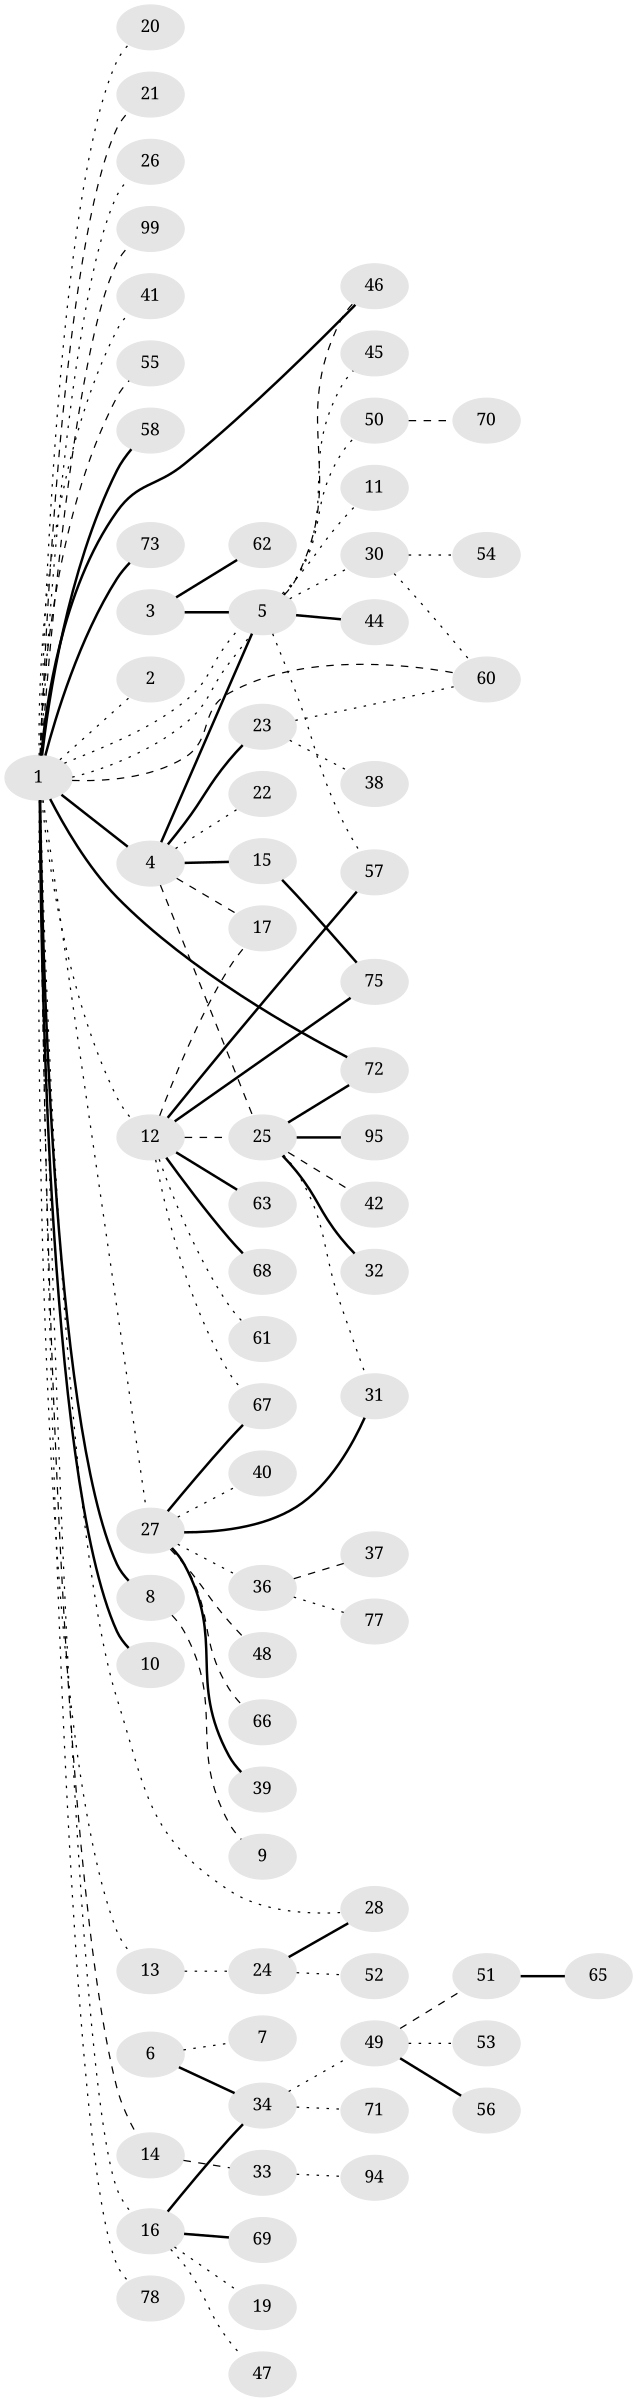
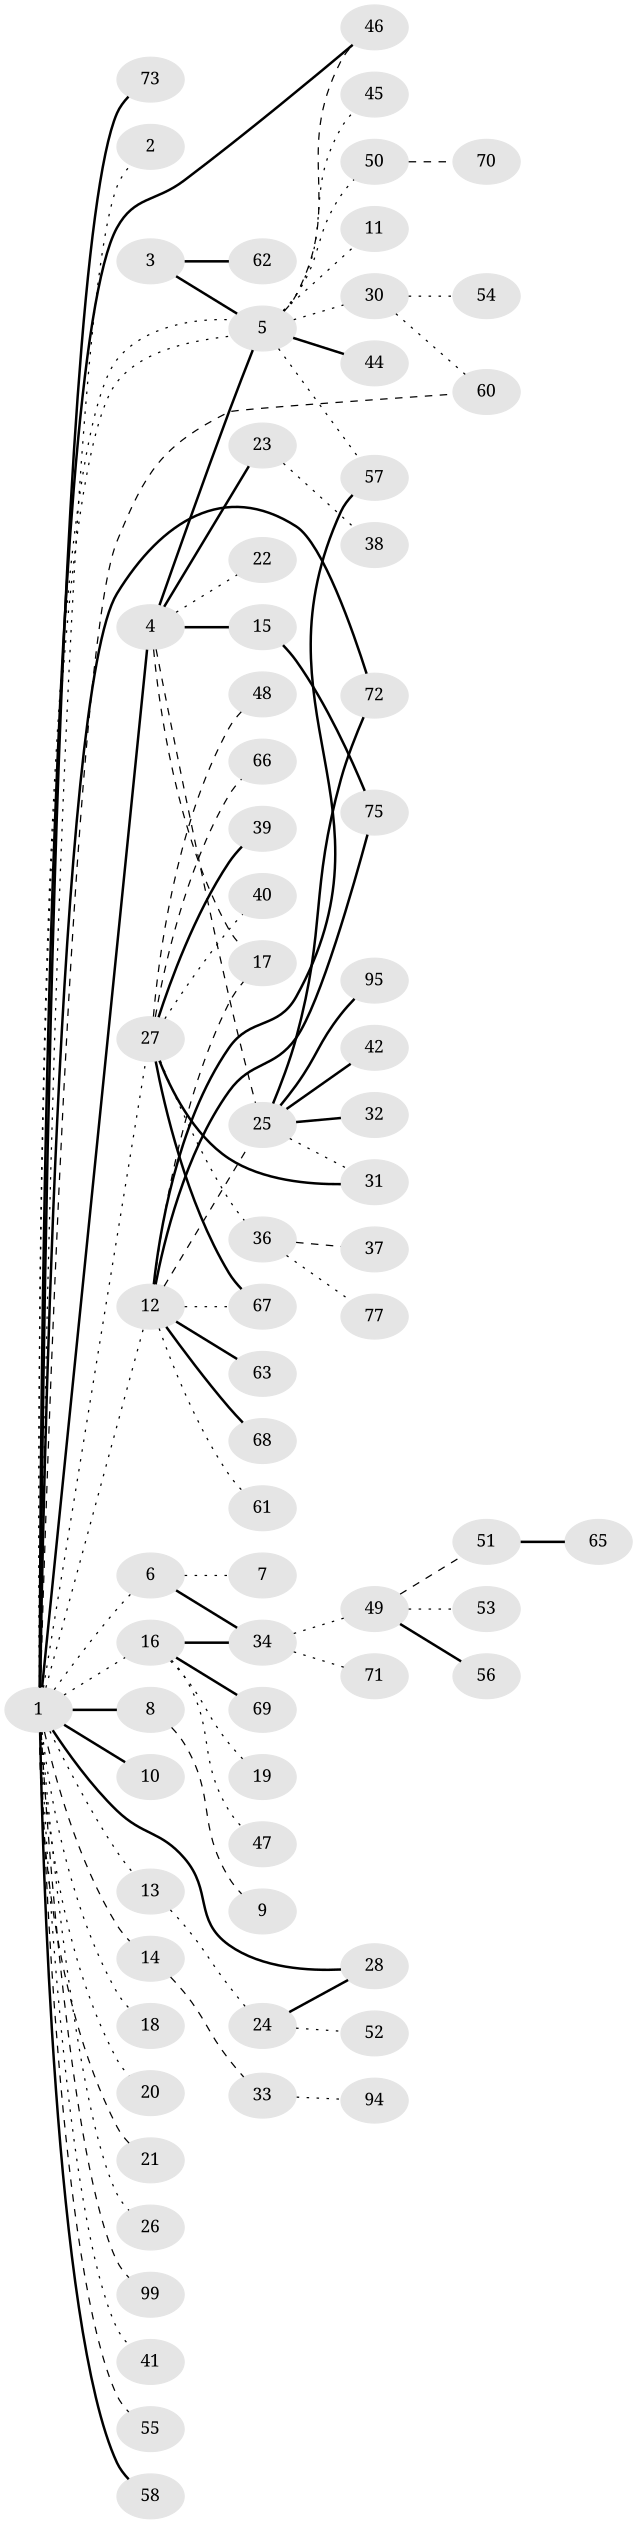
(375, 704) -> none
(319, 1171) -> (319, 1086)
(97, 1609) -> (193, 1871)
none -> (91, 1641)
(151, 2298) -> (151, 2026)
